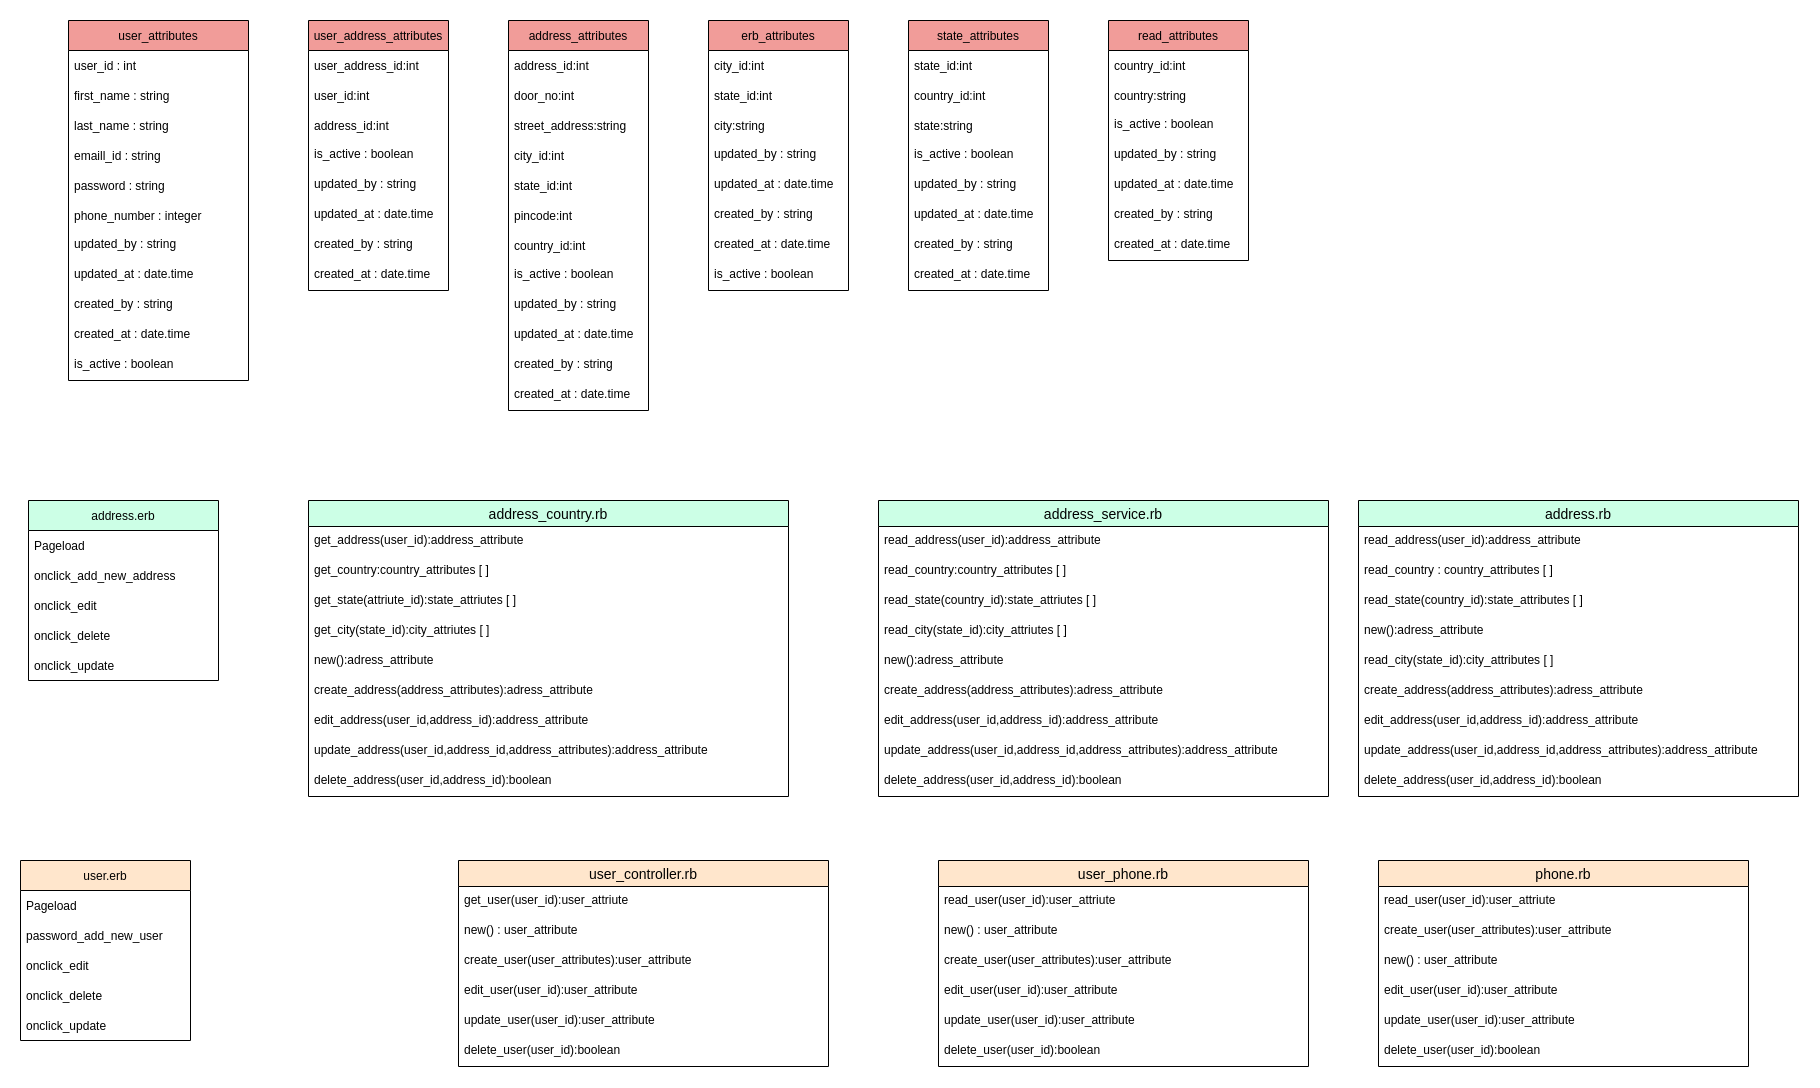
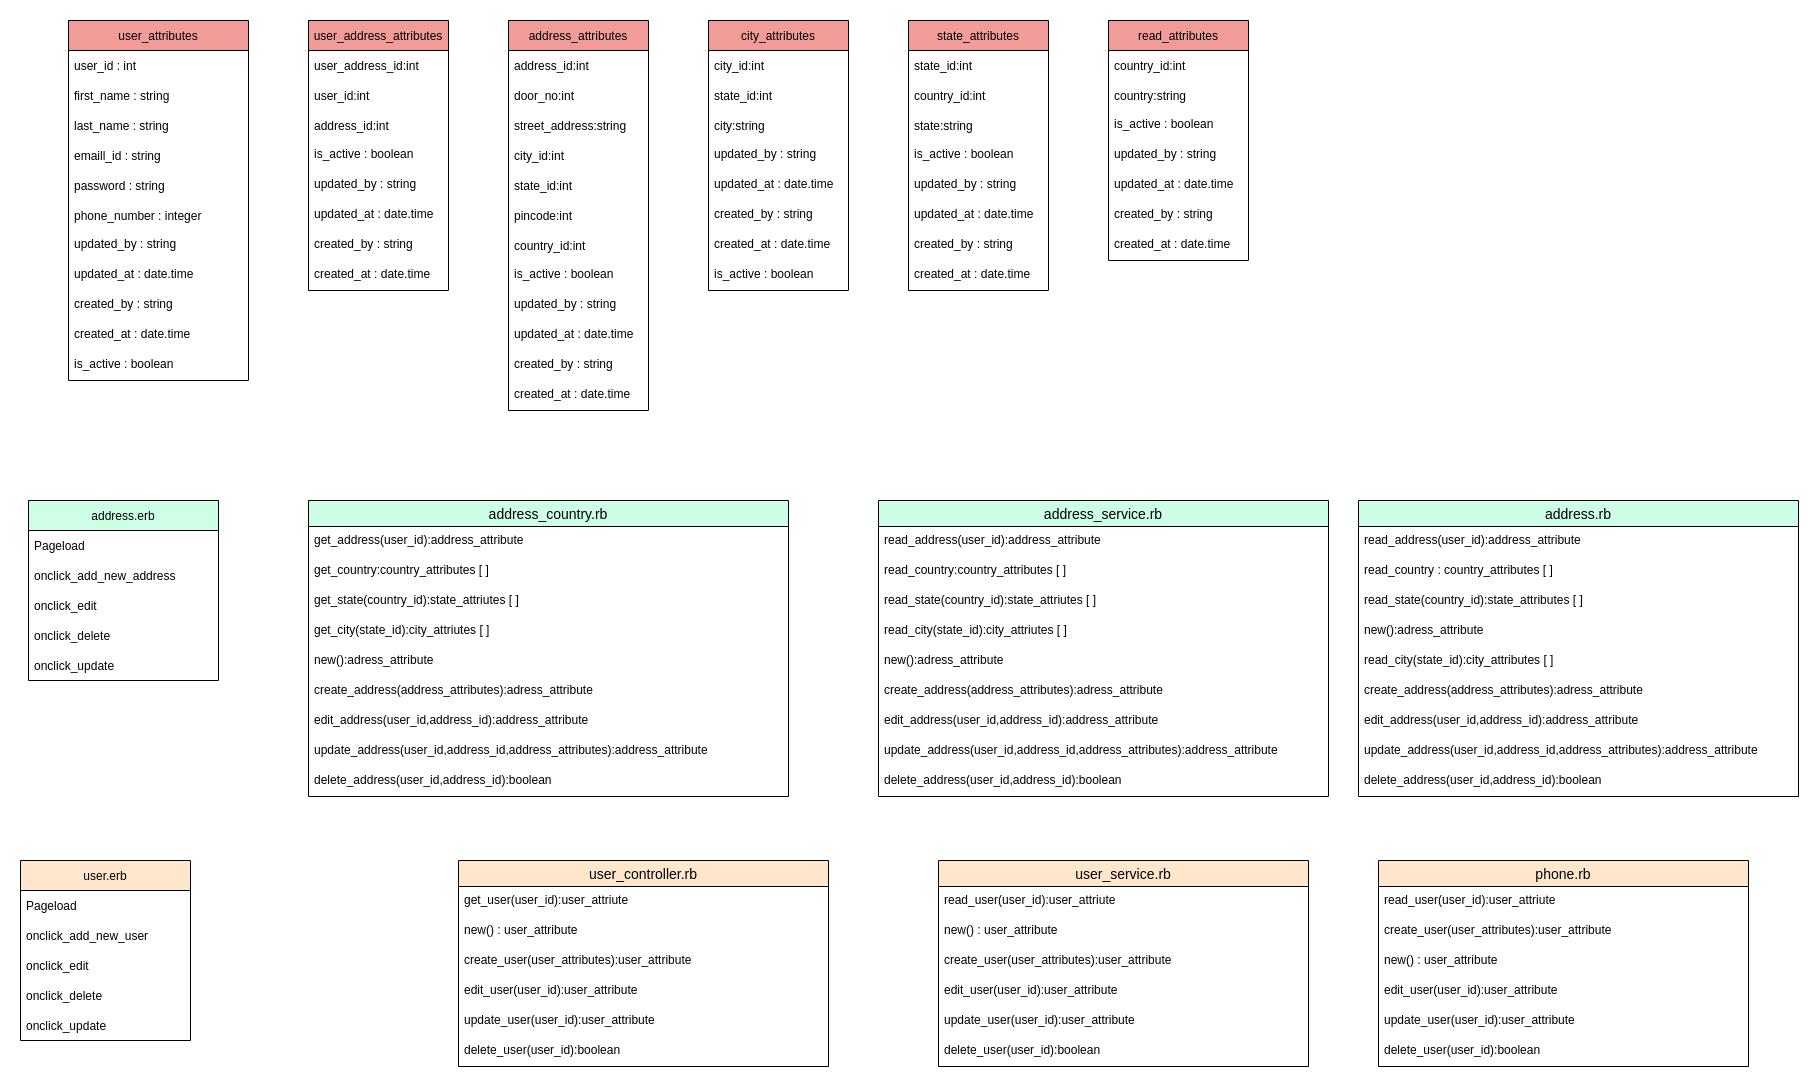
(778, 36) -> (778, 36)
(446, 600) -> (444, 600)
(1123, 874) -> (1123, 874)
(97, 936) -> (90, 936)
